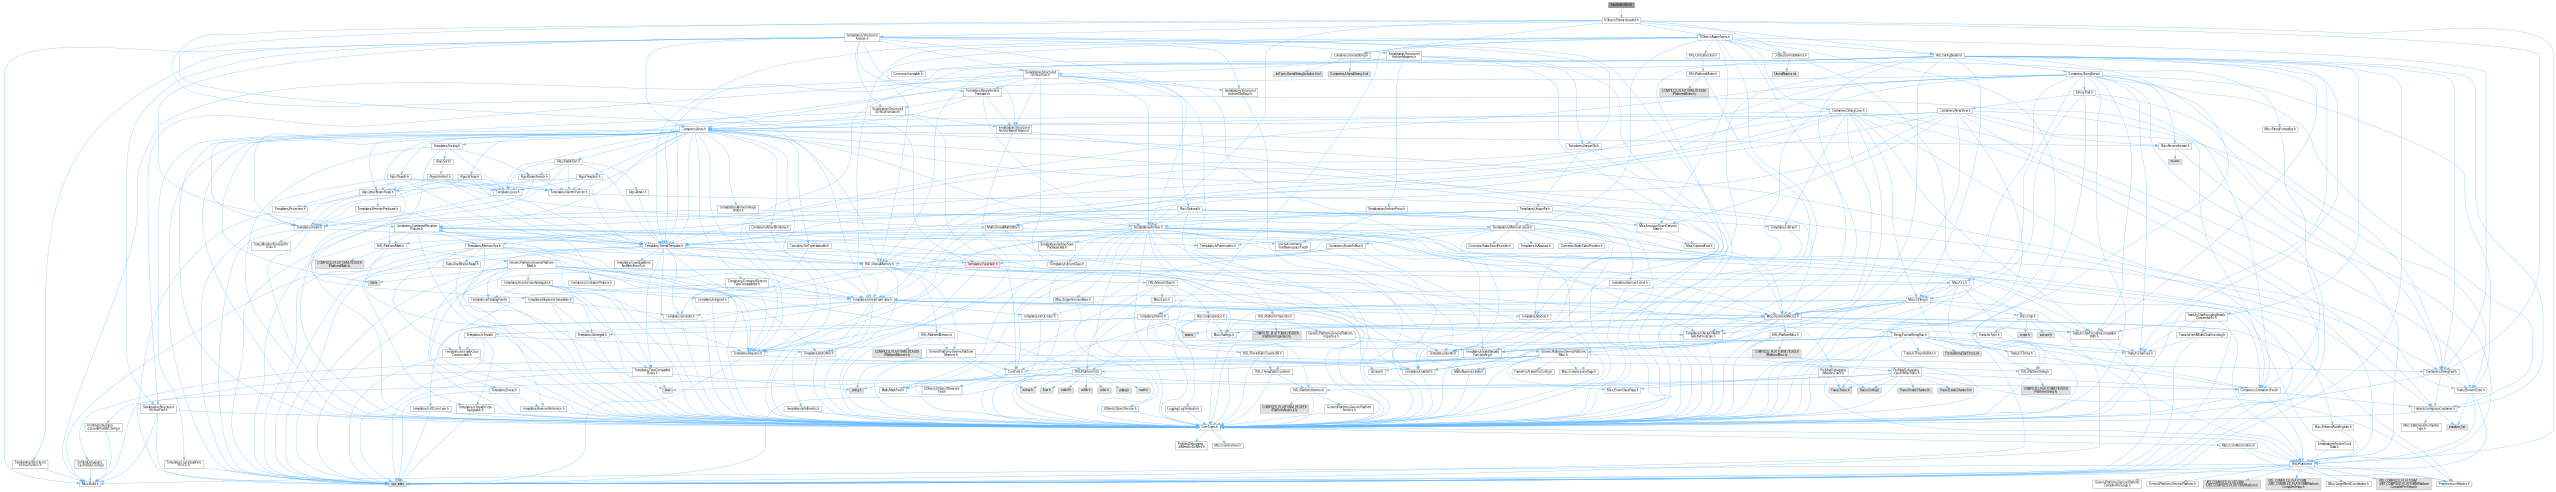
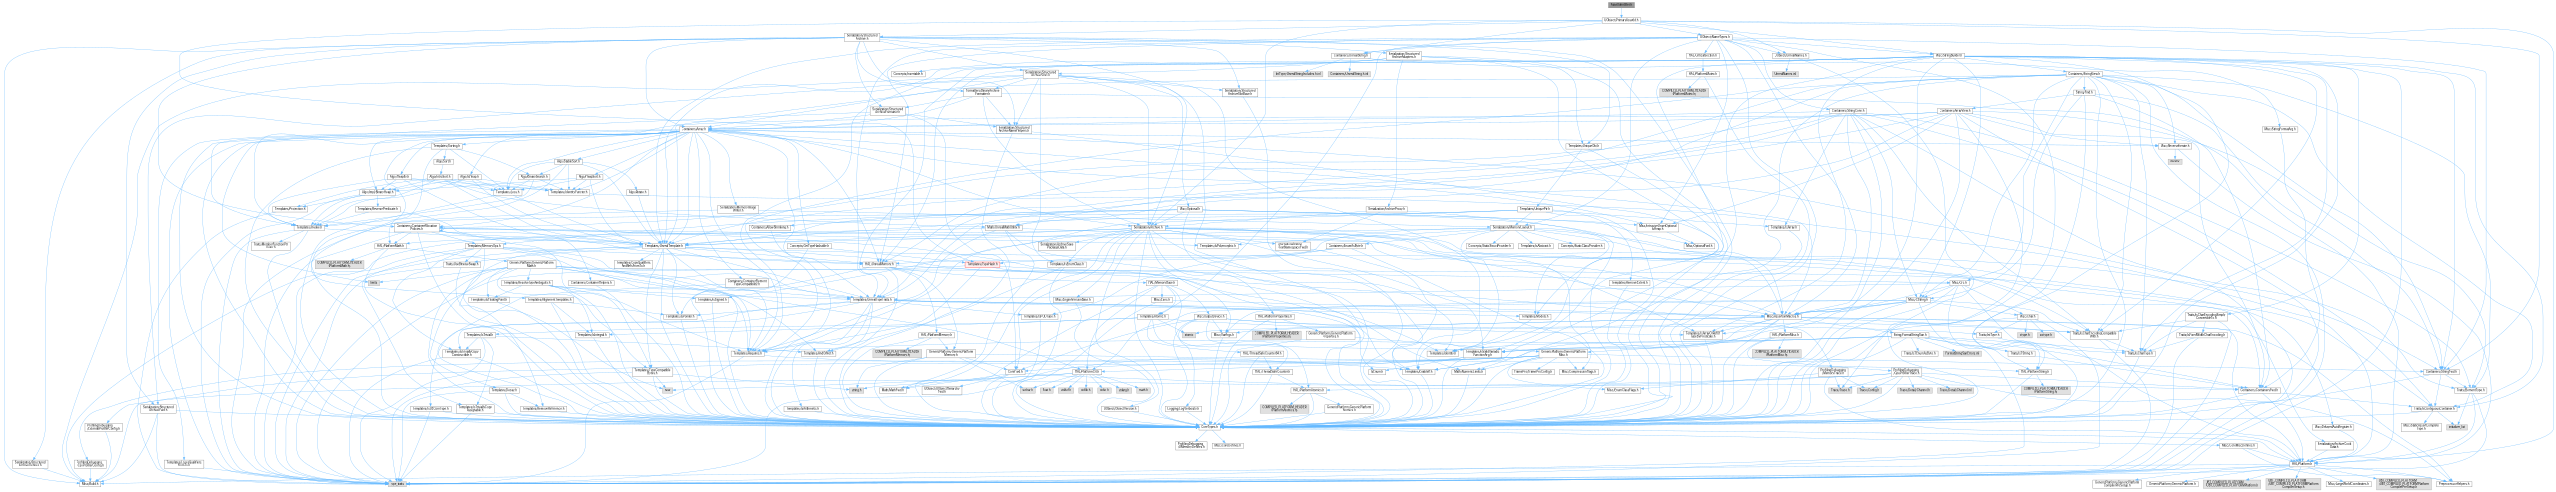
(470, 28) -> (1307, 63)
(773, 155) -> (937, 217)
(1658, 228) -> (1658, 228)
